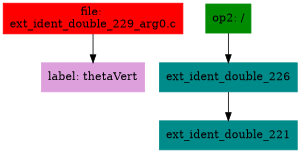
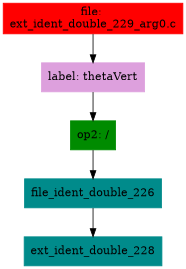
(228, 77) -> (93, 193)
none -> (93, 102)
(228, 135) -> (93, 251)
